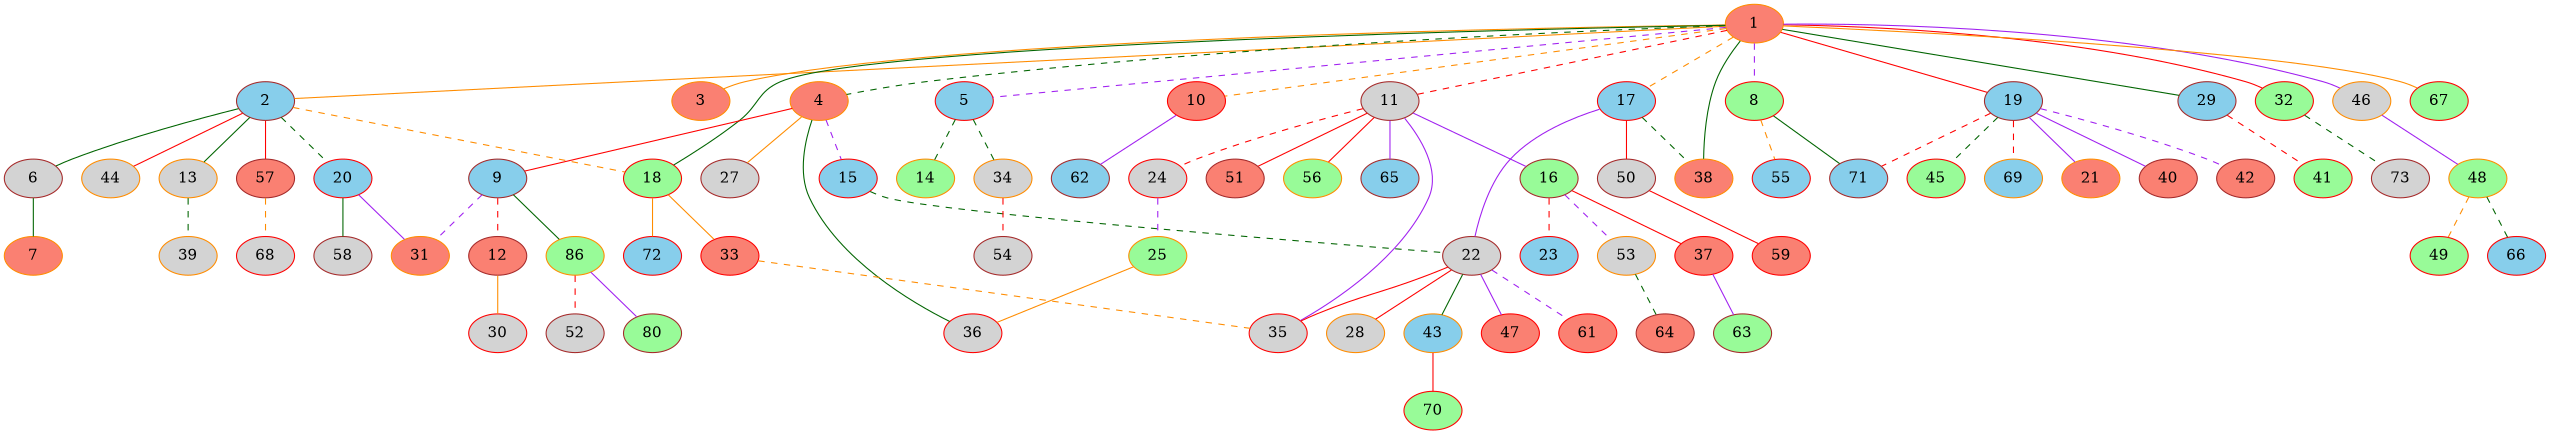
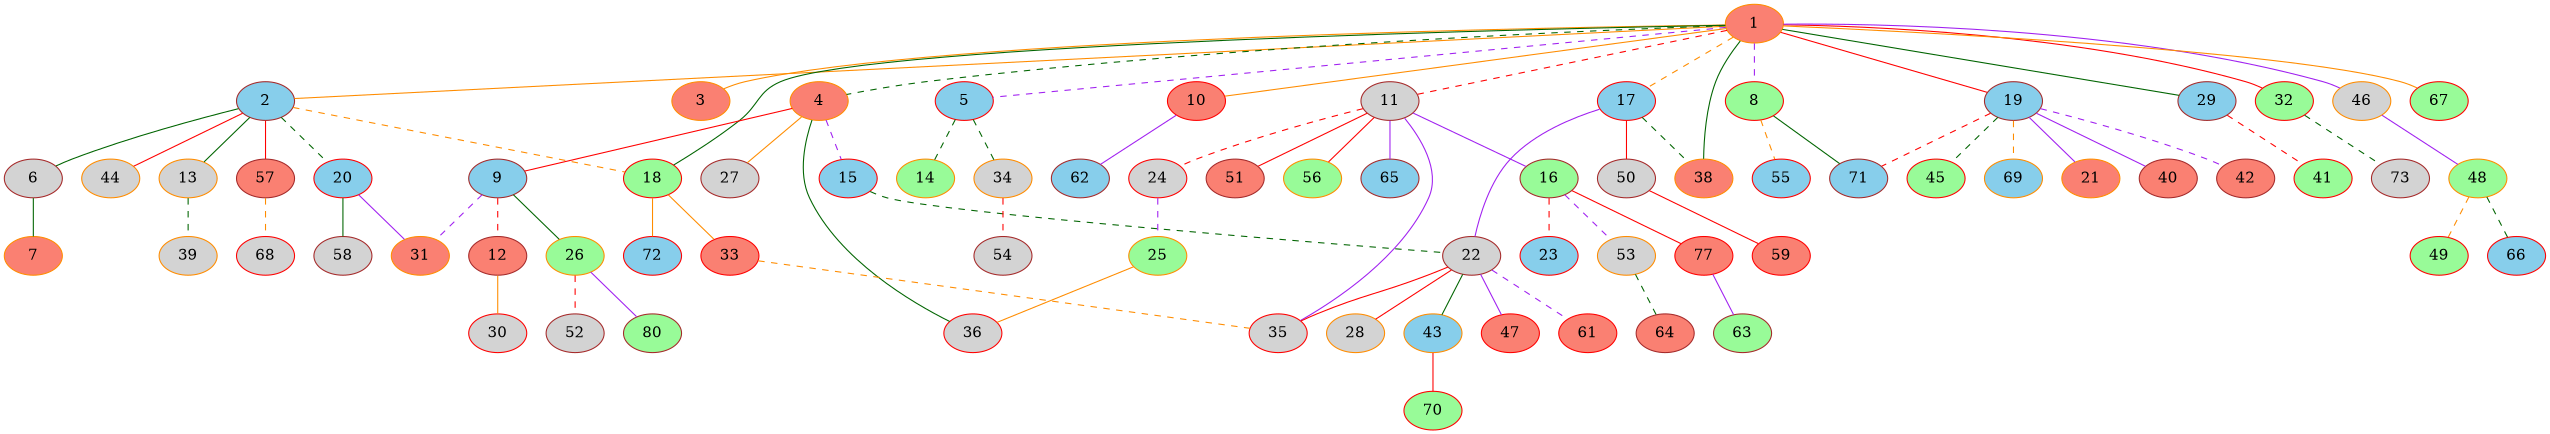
(1475, 62) -> (1475, 62)
(2013, 140) -> (2013, 140)
(575, 256) -> (575, 256)
(1704, 256) -> (1704, 256)
